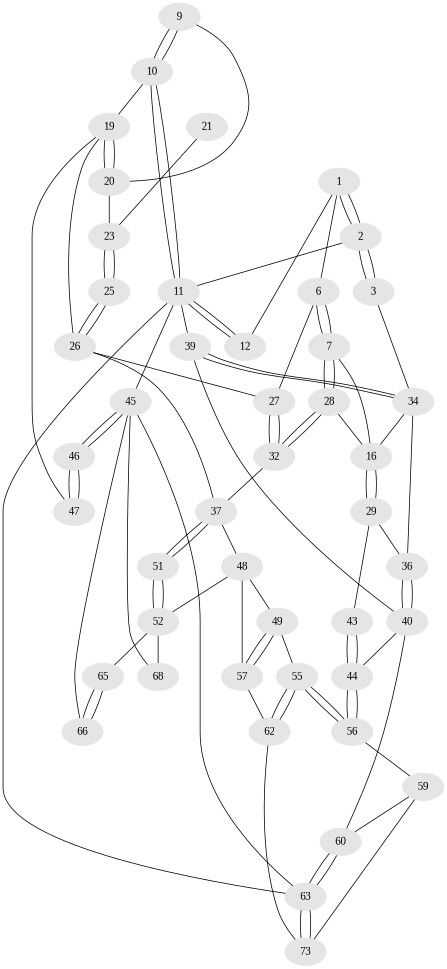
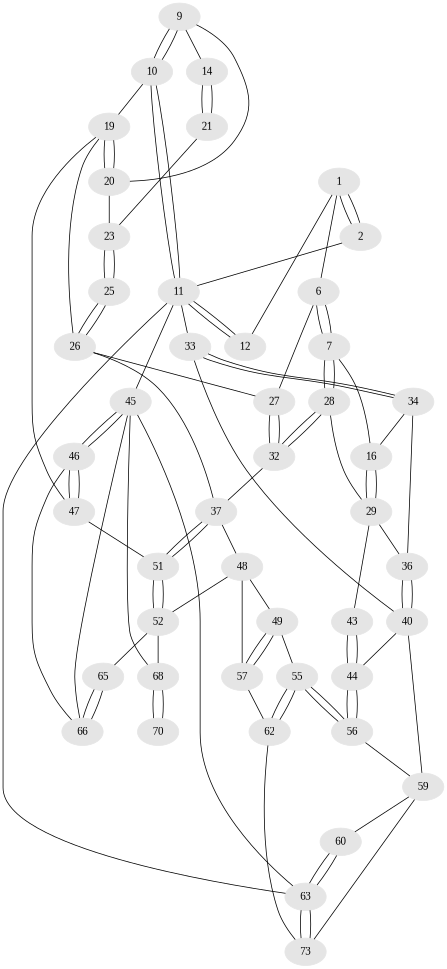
none -> (207, 72)
(374, 292) -> none
(190, 347) -> (190, 347)
(350, 429) -> (340, 460)
none -> (116, 539)
none -> (32, 596)
none -> (158, 732)
(383, 734) -> (415, 704)
